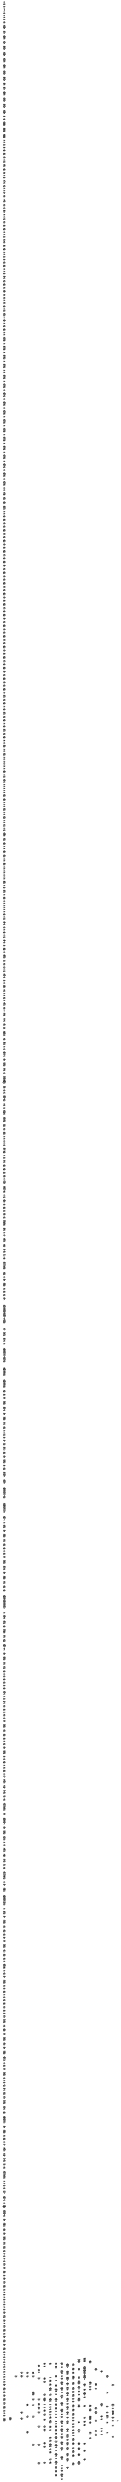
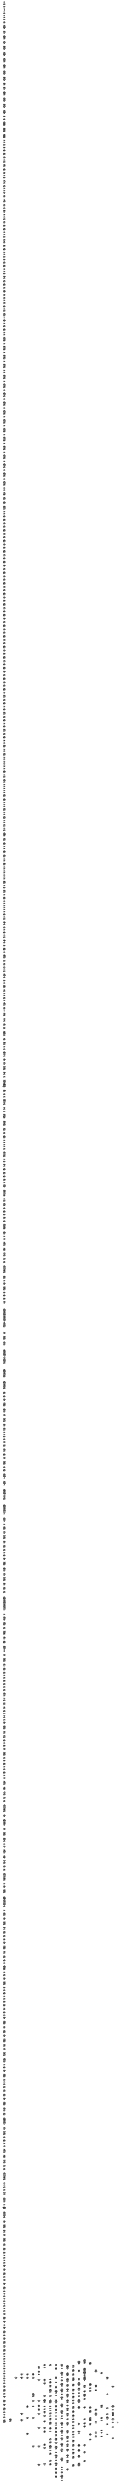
none -> (4, 1060)
(4, 1344) -> none
